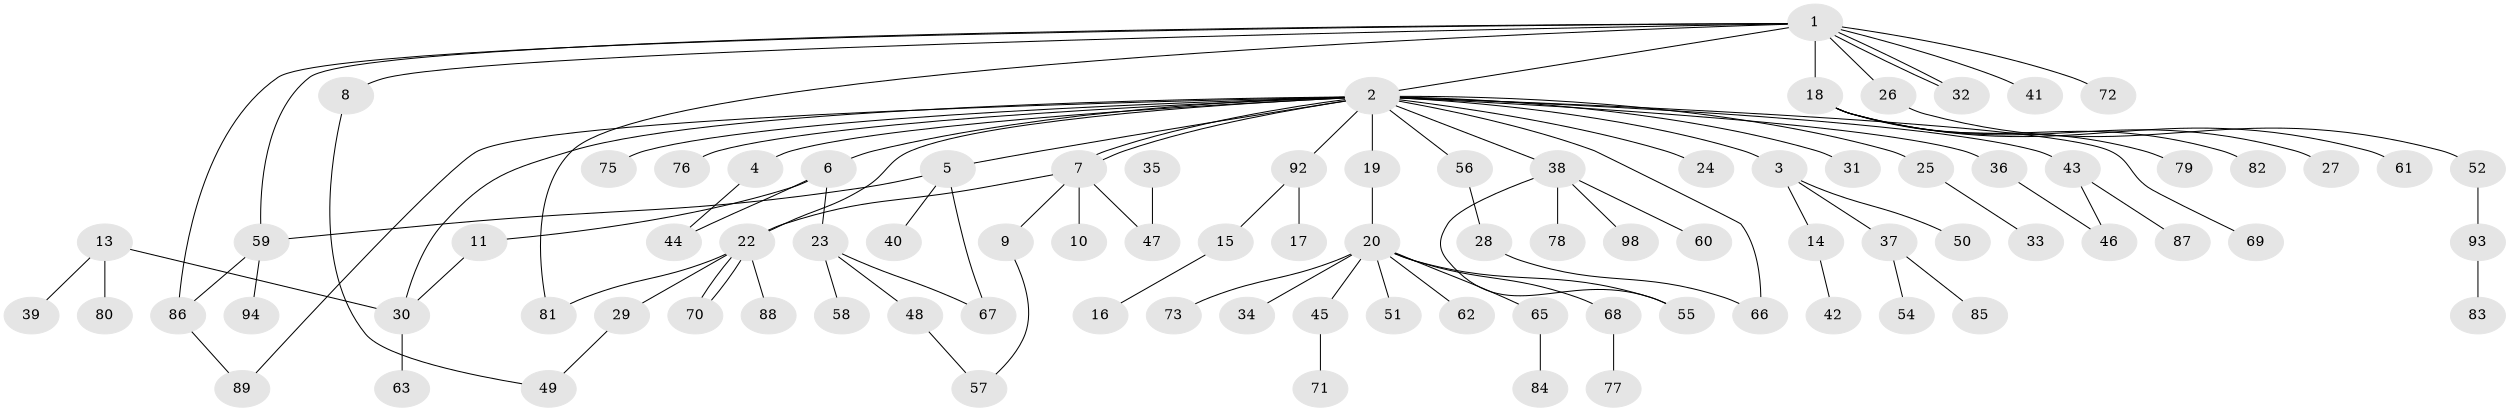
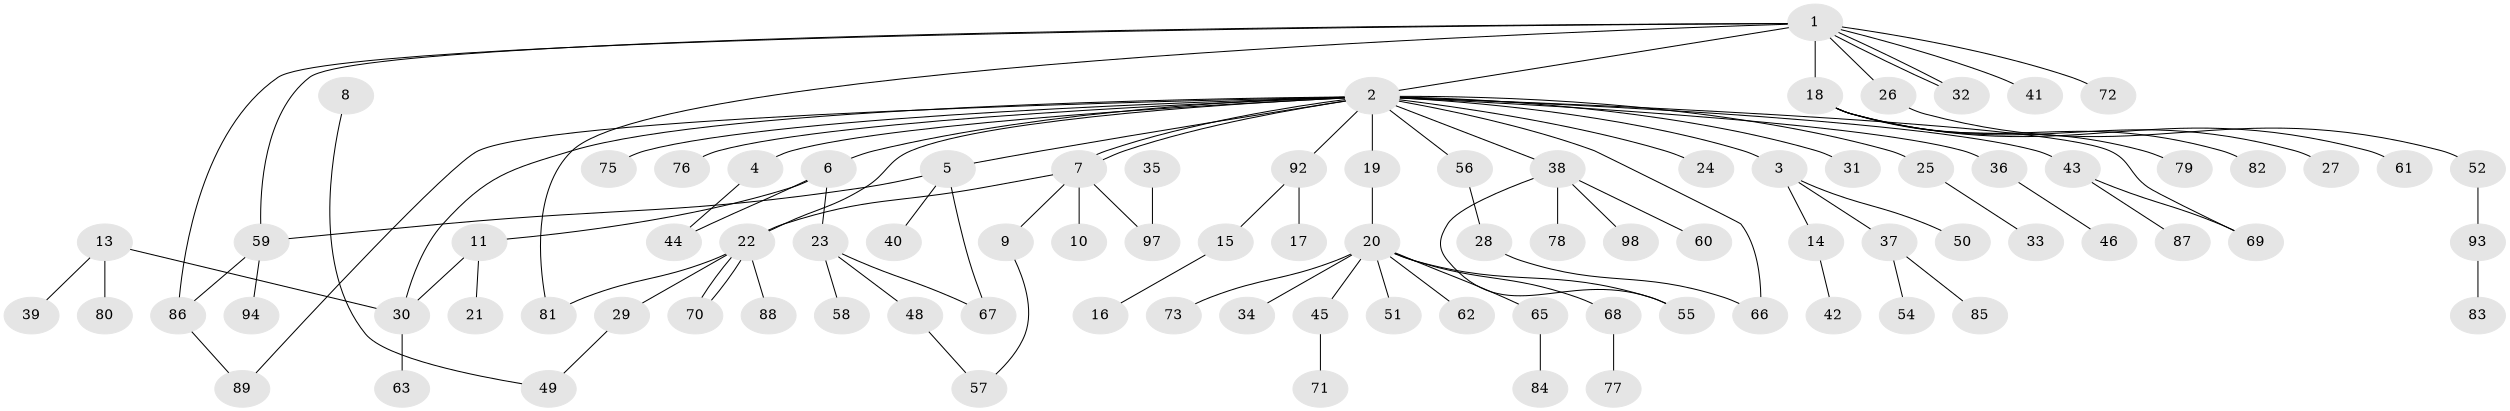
(1077, 40) -> none
(2091, 206) -> (2165, 205)
(1152, 242) -> (1152, 242)
none -> (475, 316)
